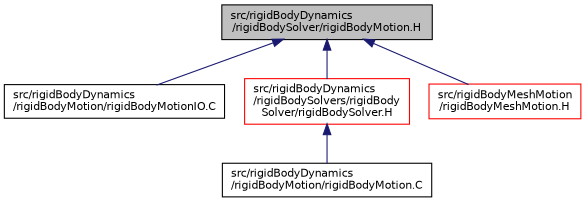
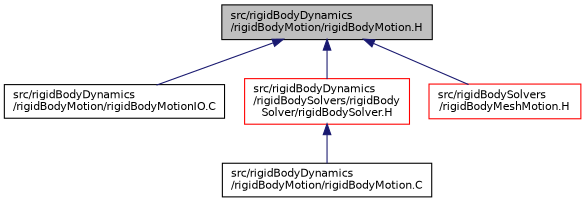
(327, 22) -> (327, 22)
(505, 101) -> (505, 101)
